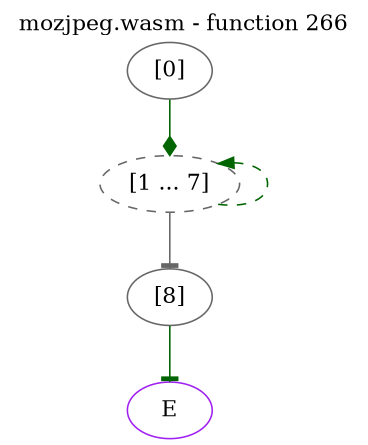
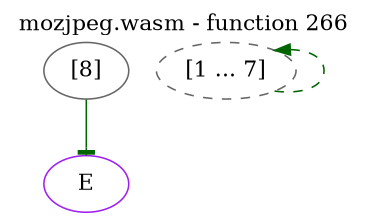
(170, 71) -> none
(170, 237) -> none
